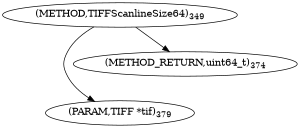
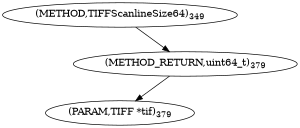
(64, 61) -> (155, 87)
(258, 63) -> (258, 63)
